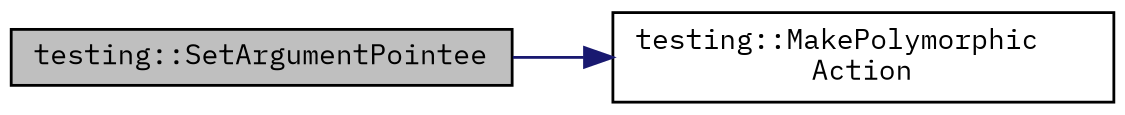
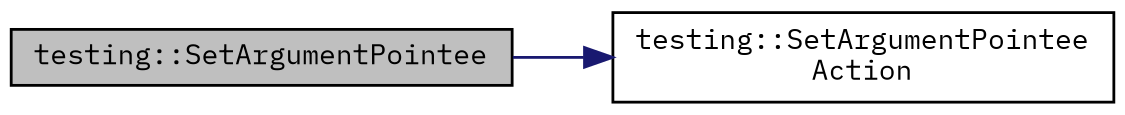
(863, 57) -> (863, 57)
